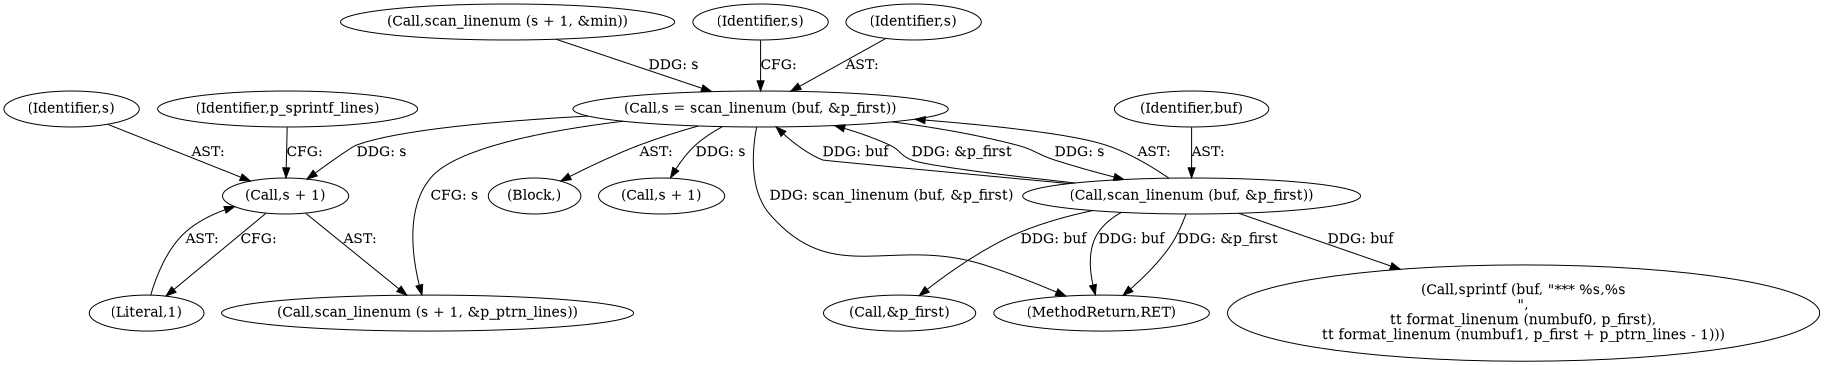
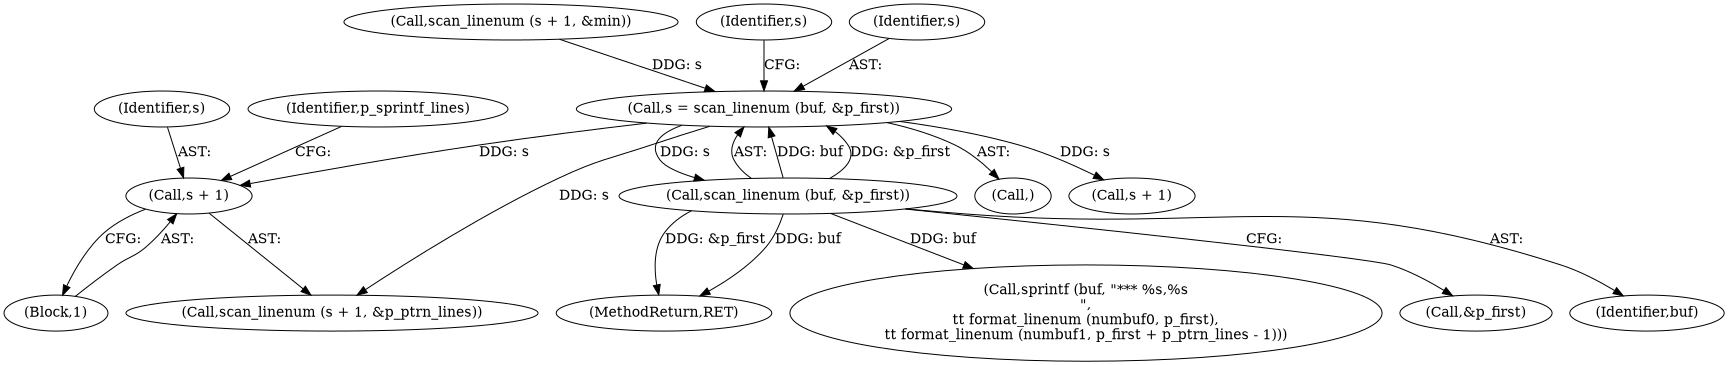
(1192, 147) -> (1266, 217)
(455, 196) -> (584, 196)
(535, 196) -> (1013, 196)
(1054, 240) -> (1266, 240)
(864, 256) -> none
(147, 313) -> (56, 313)
